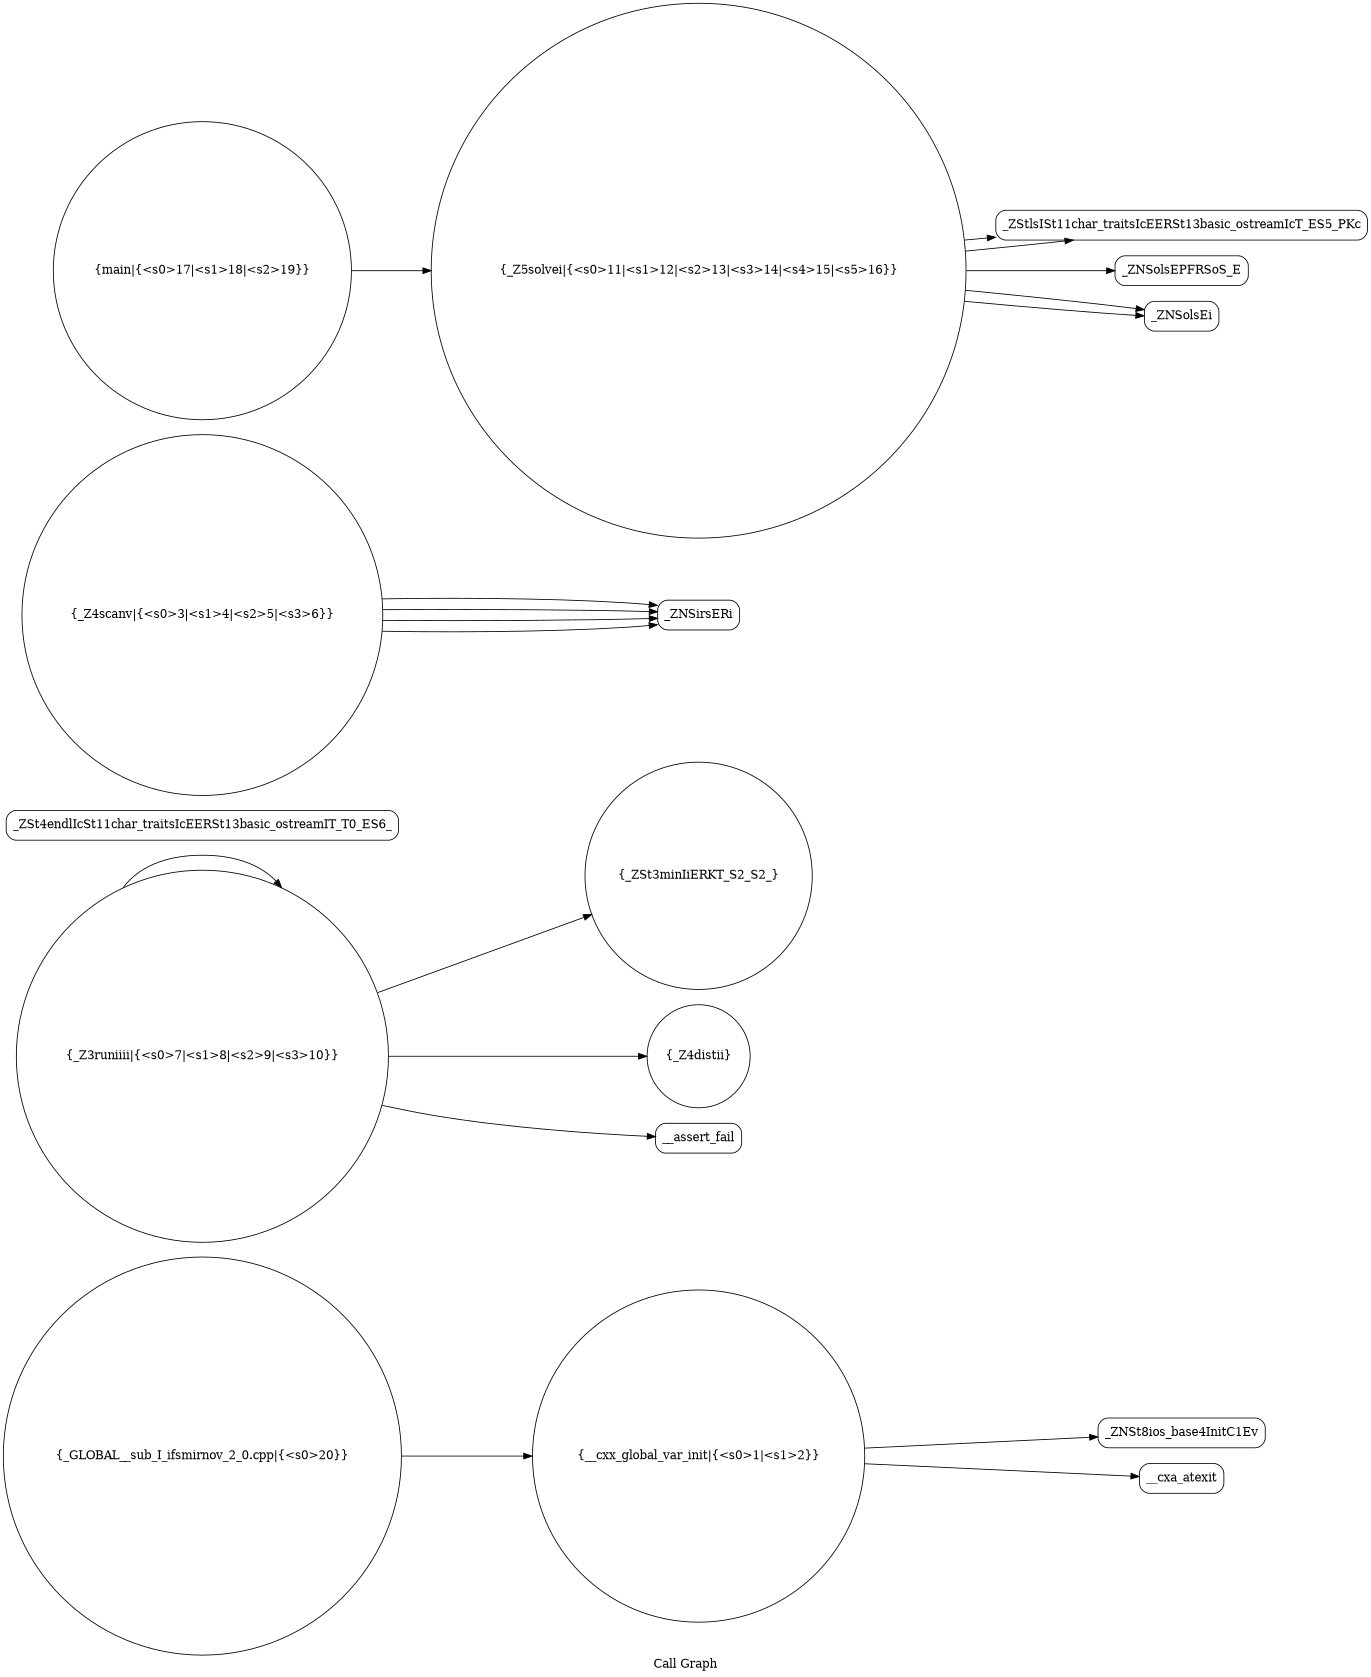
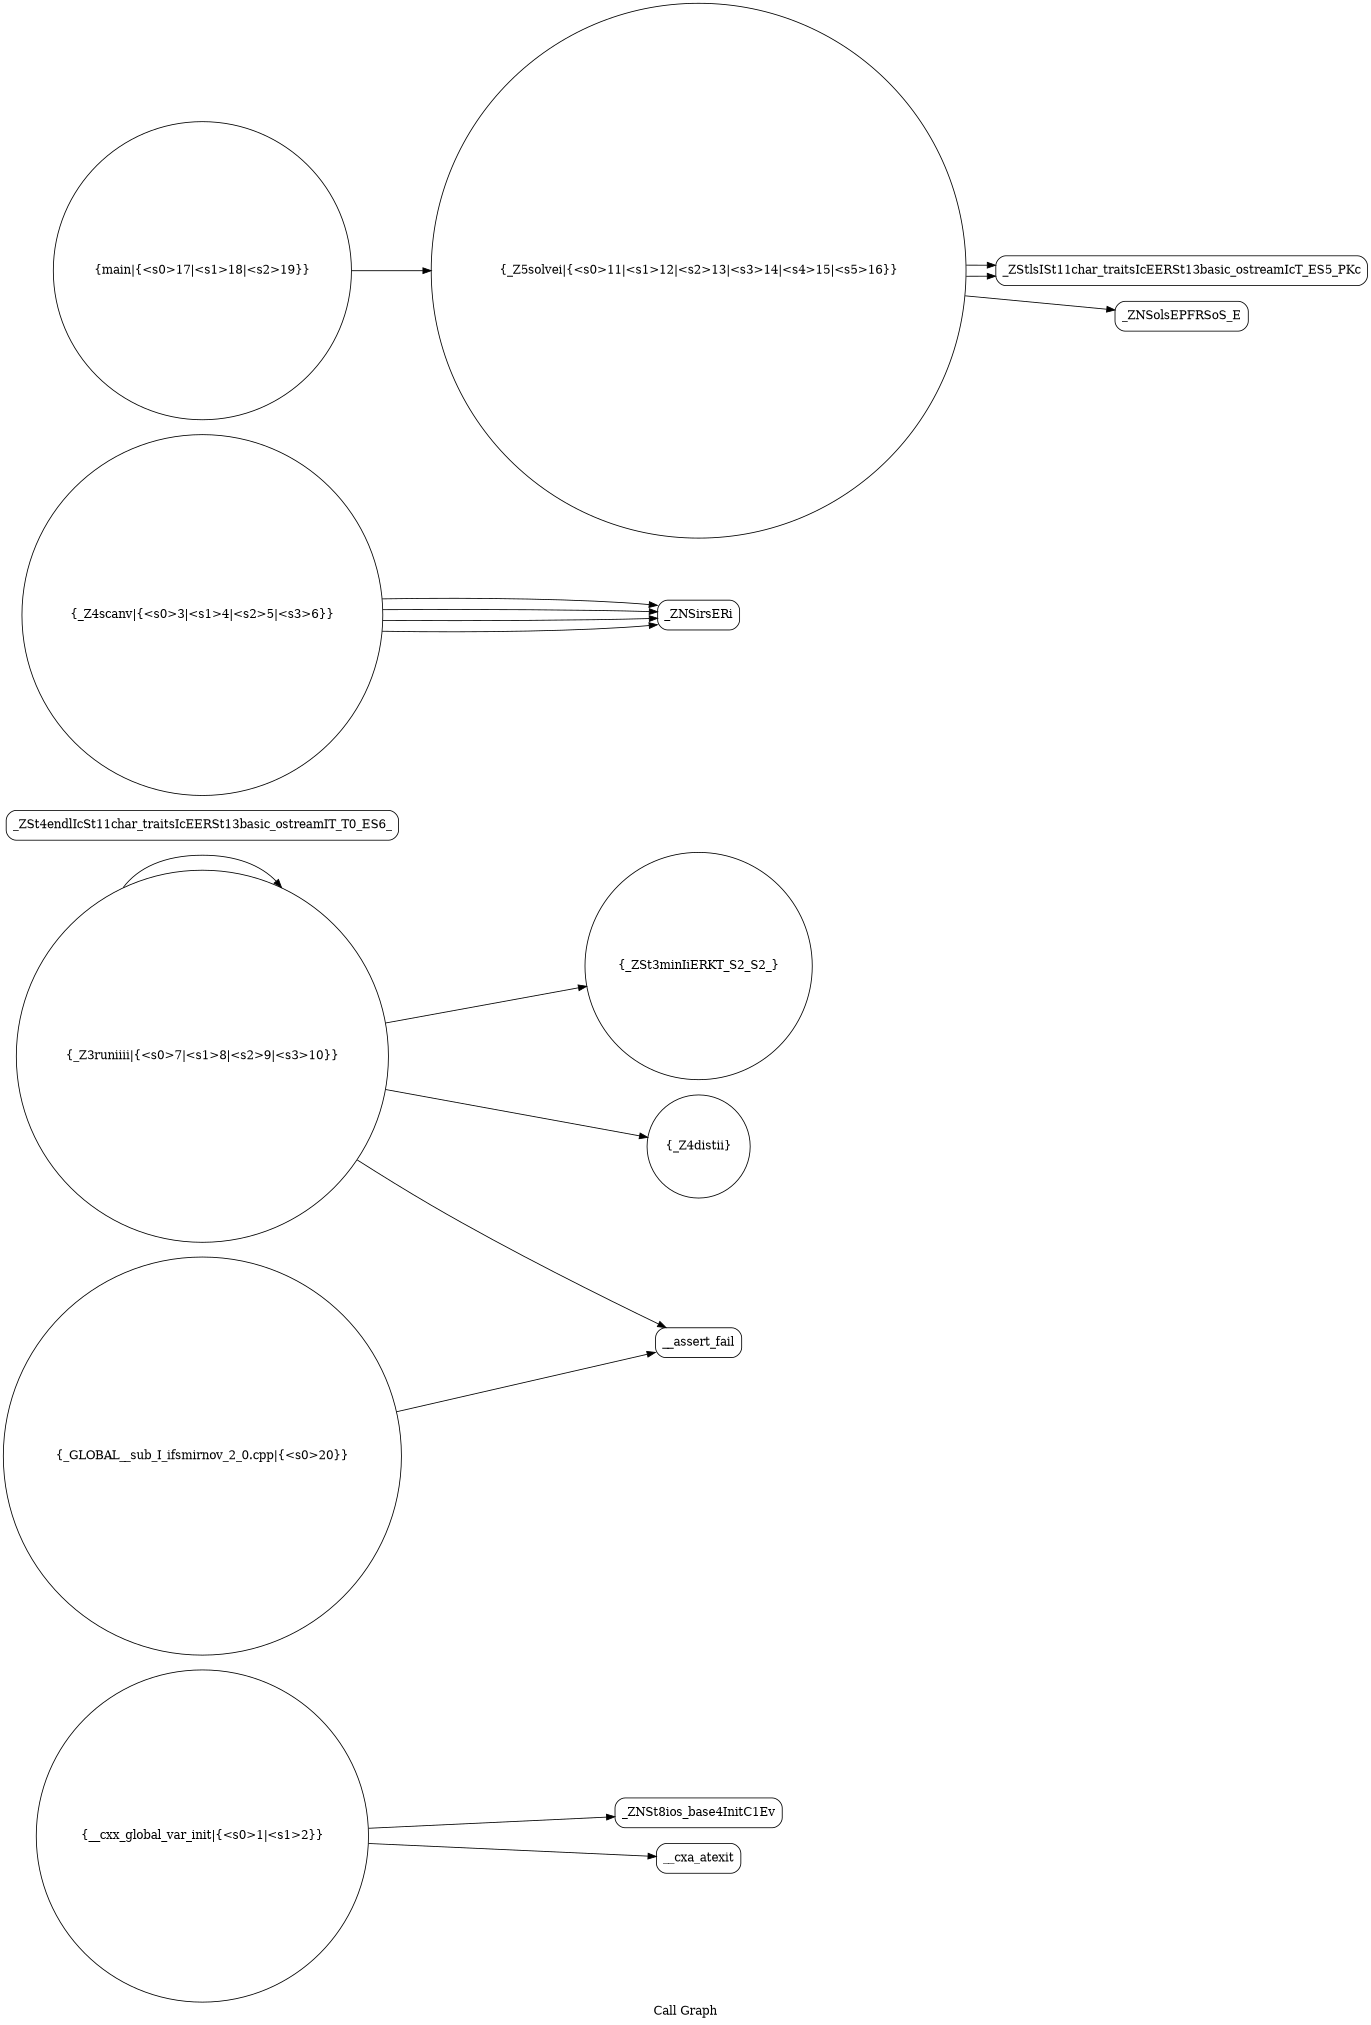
(1182, 316) -> none
(463, 1456) -> (522, 1383)
